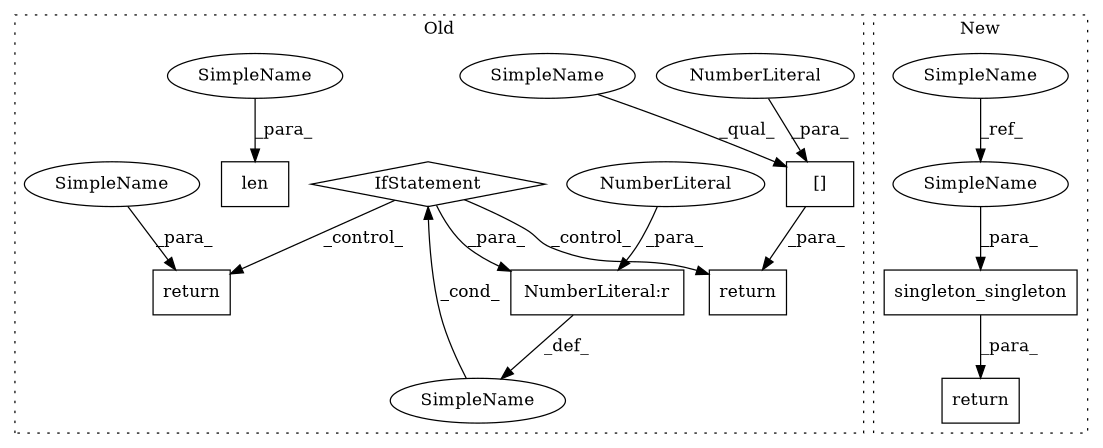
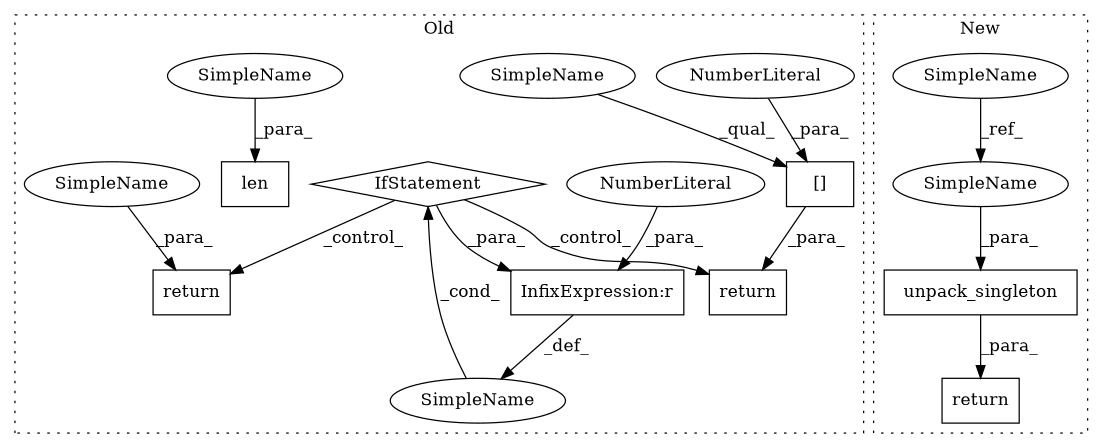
(597, 292) -> (597, 292)
(981, 292) -> (981, 292)
